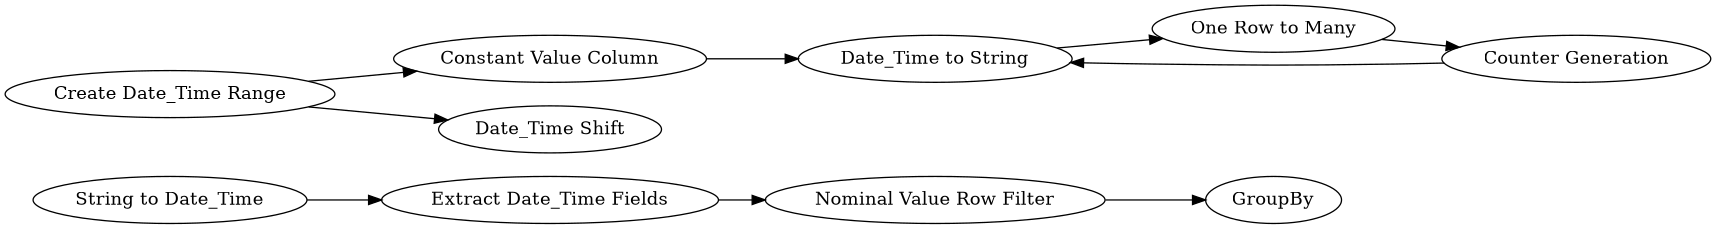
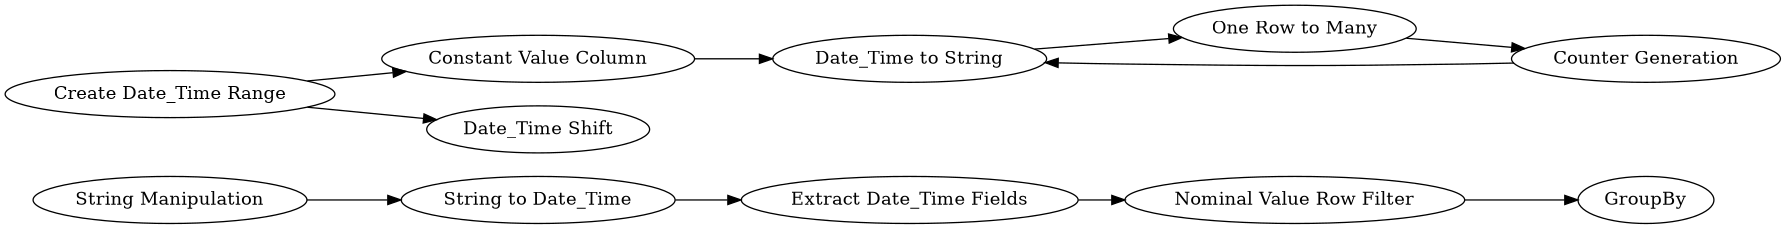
none -> (170, 200)
